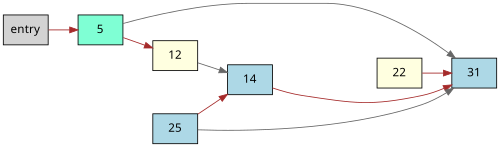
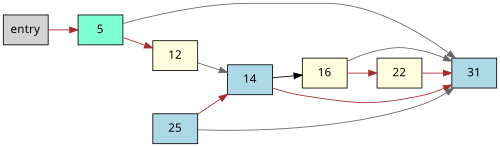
none -> (325, 73)
